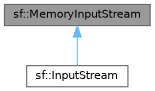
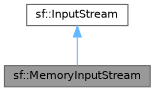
(77, 51) -> (77, 51)
